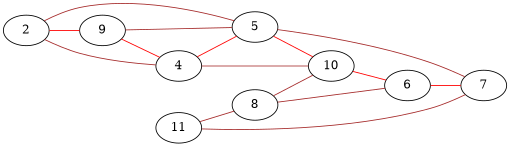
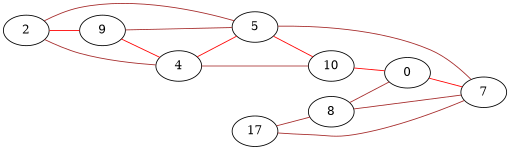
(293, 85) -> (408, 102)
(408, 85) -> (408, 73)
(179, 128) -> (255, 131)
